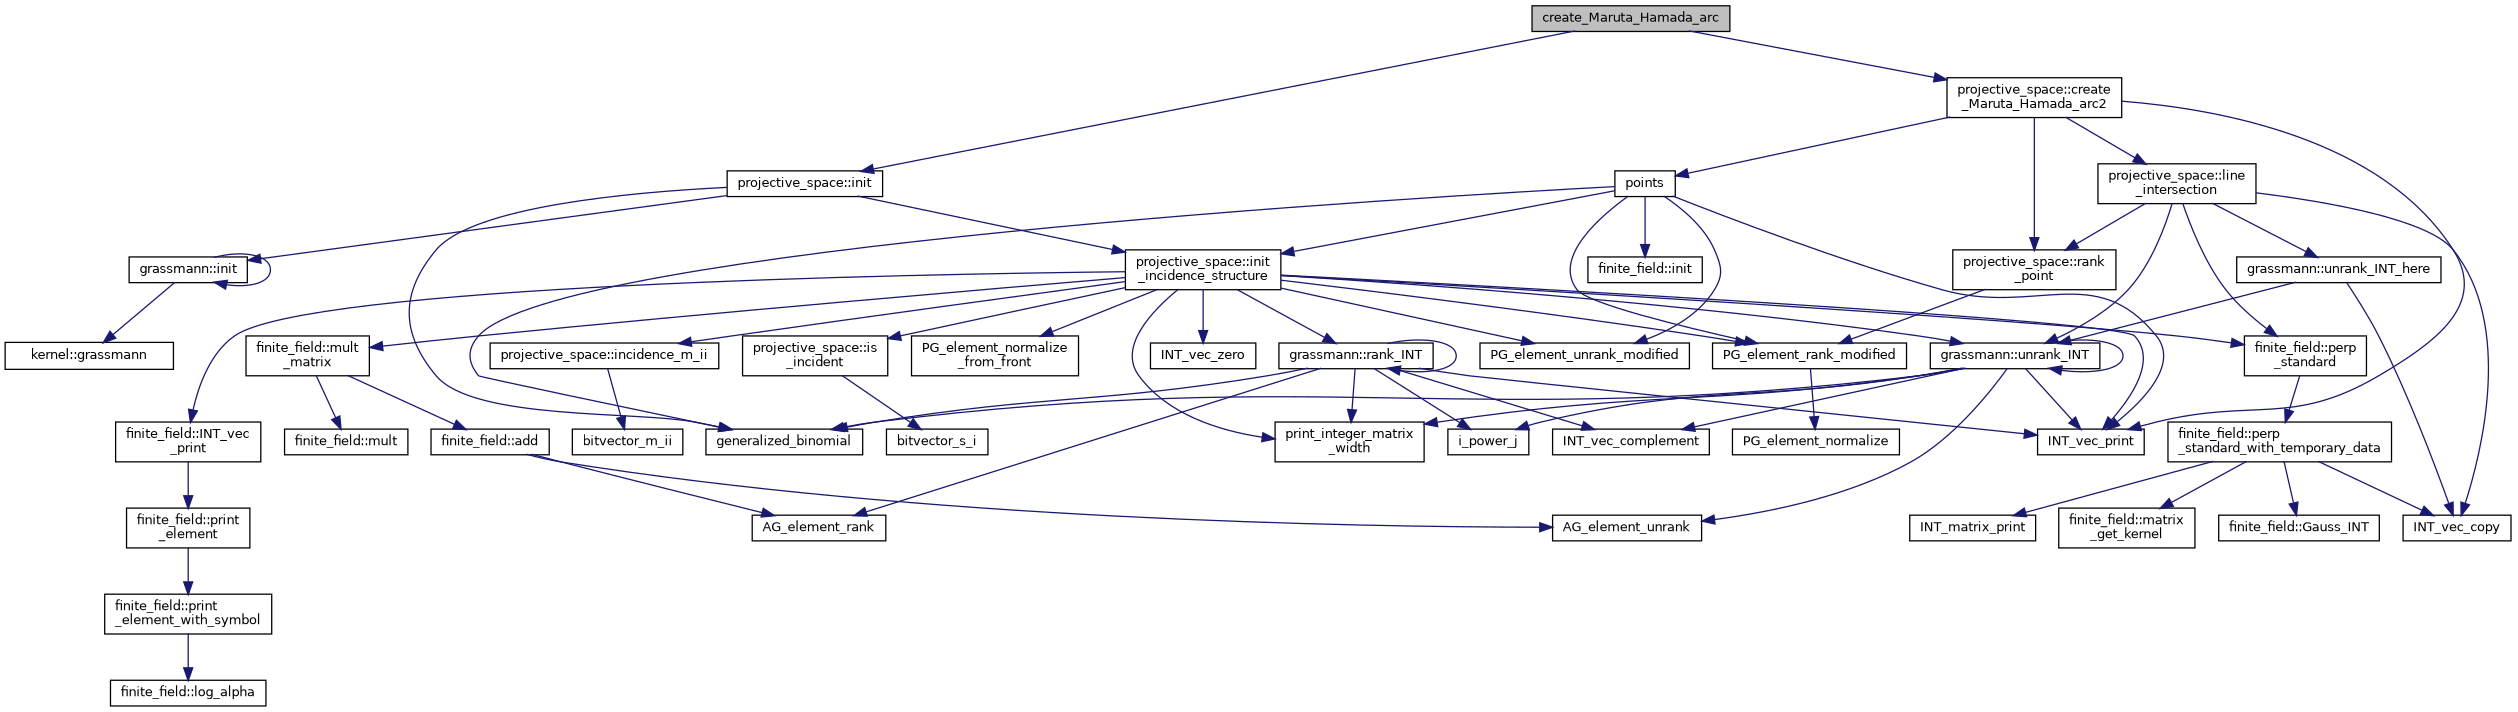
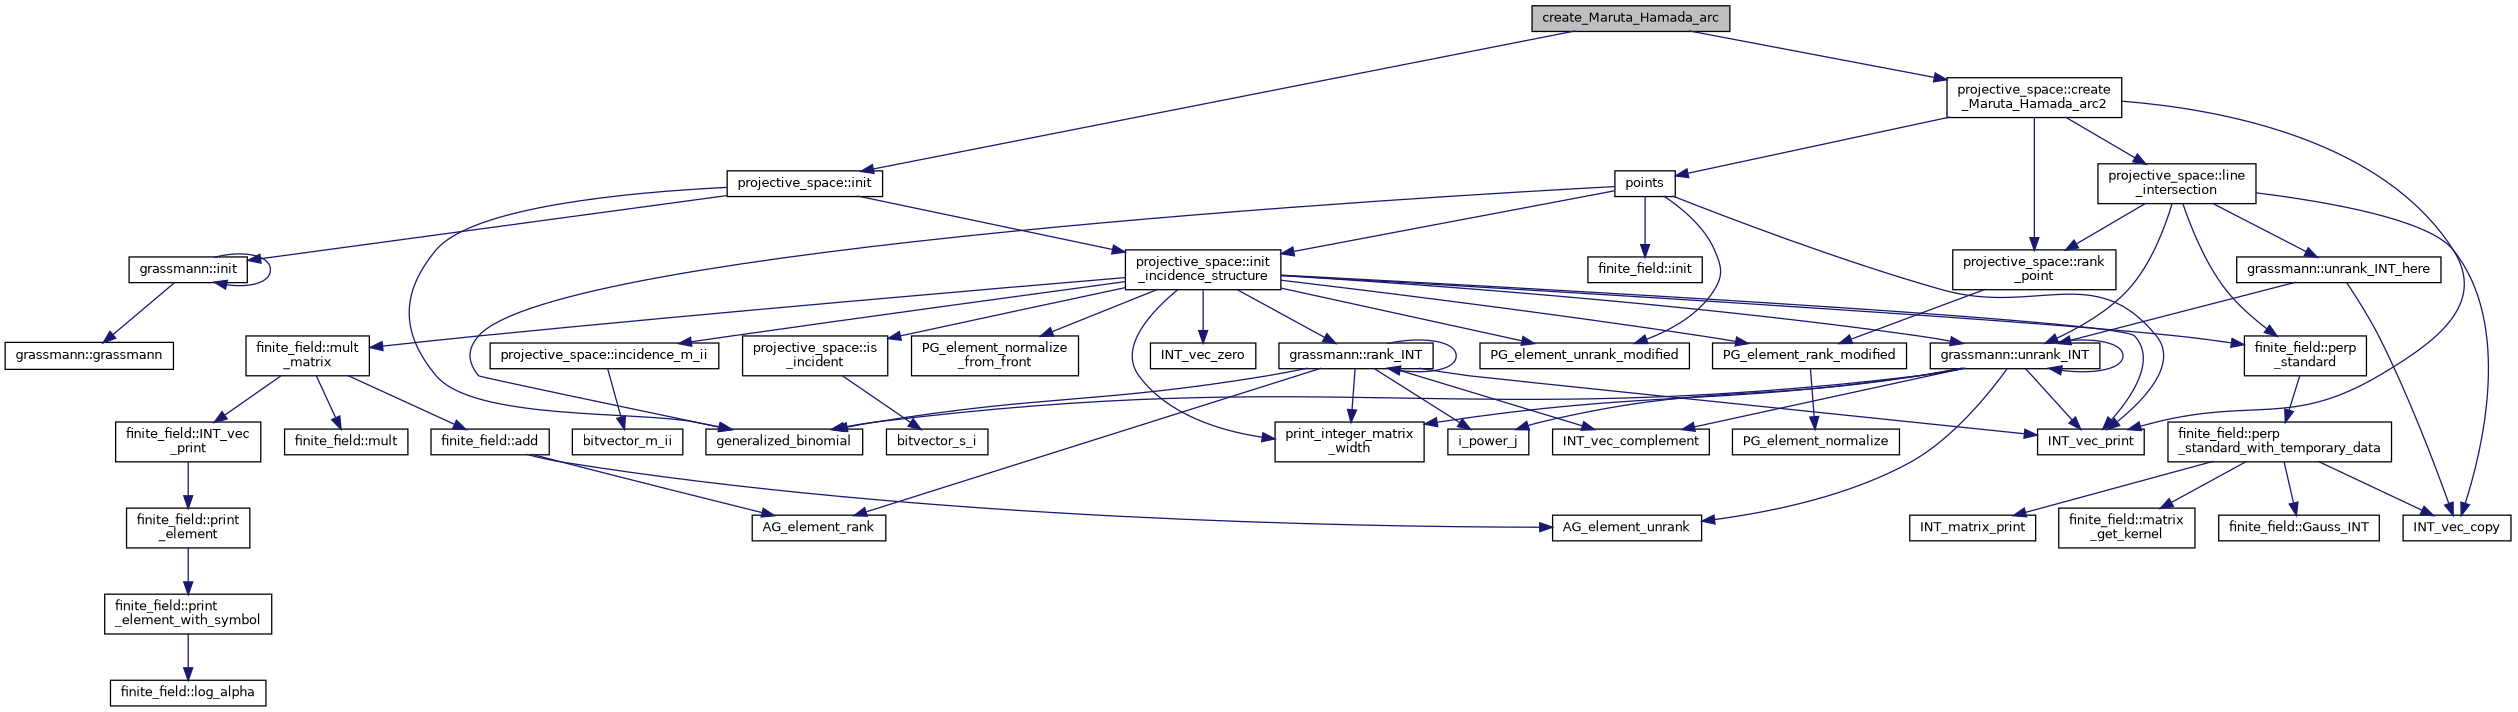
(683, 283) -> (253, 395)
(1631, 312) -> none
(89, 356) -> (89, 356)
